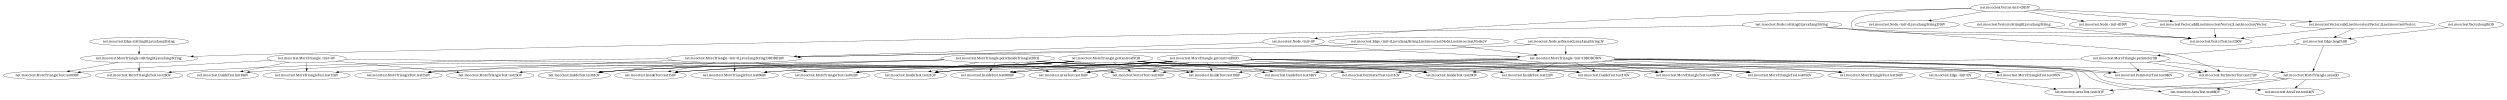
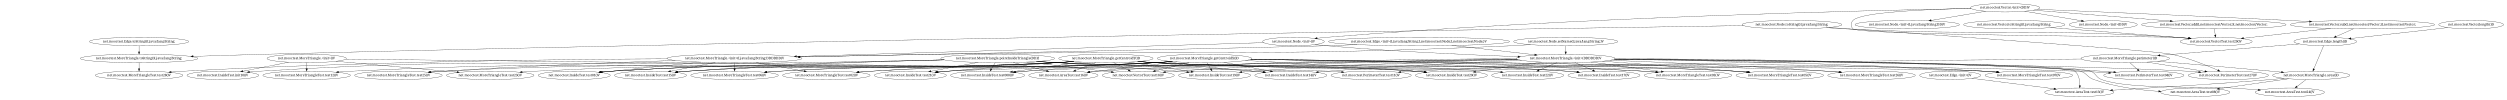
none -> (1150, 66)
(47, 75) -> none
